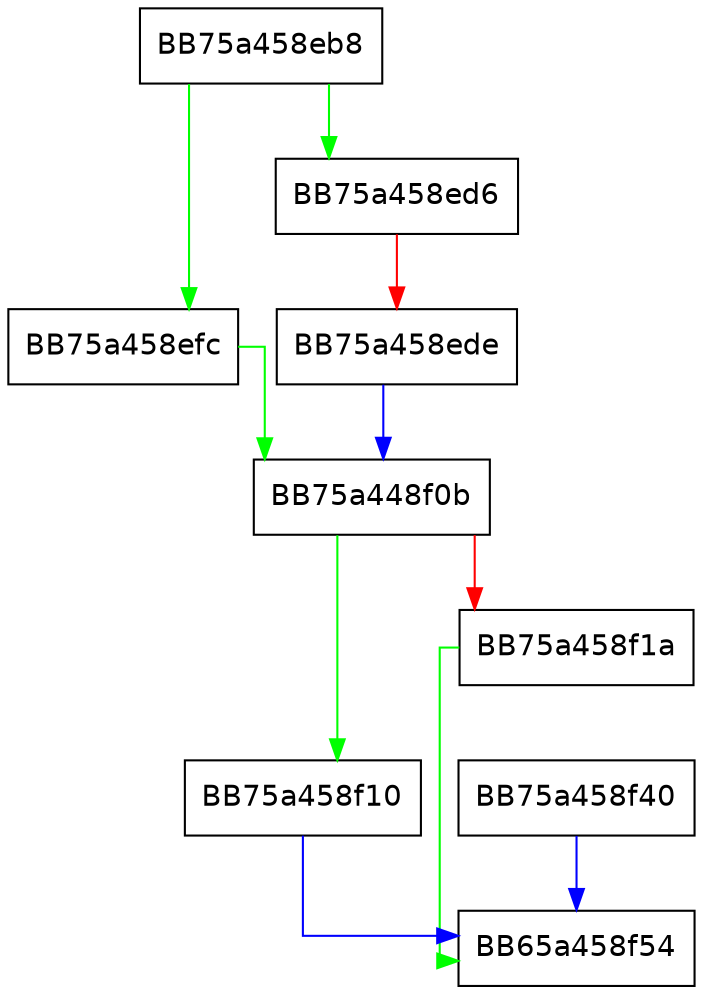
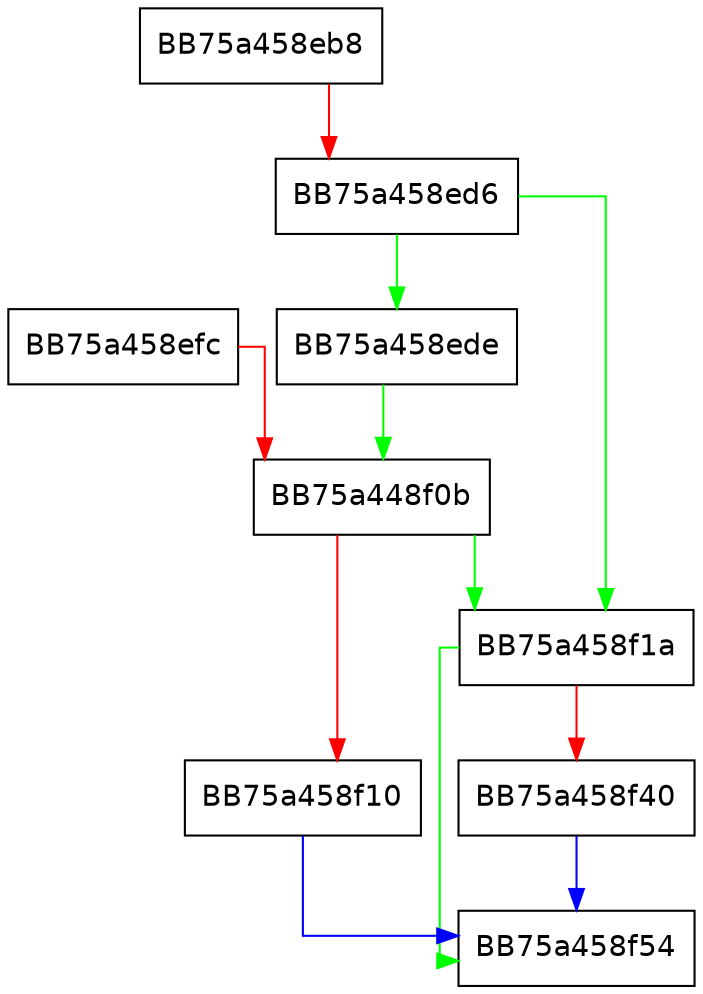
(329, 110) -> (329, 110)
(189, 186) -> none
(397, 261) -> (397, 261)
none -> (606, 349)
(265, 379) -> (265, 379)
(383, 411) -> (383, 411)
(475, 562) -> (475, 562)
(337, 637) -> (337, 637)
none -> (577, 712)
(577, 948) -> (577, 948)
